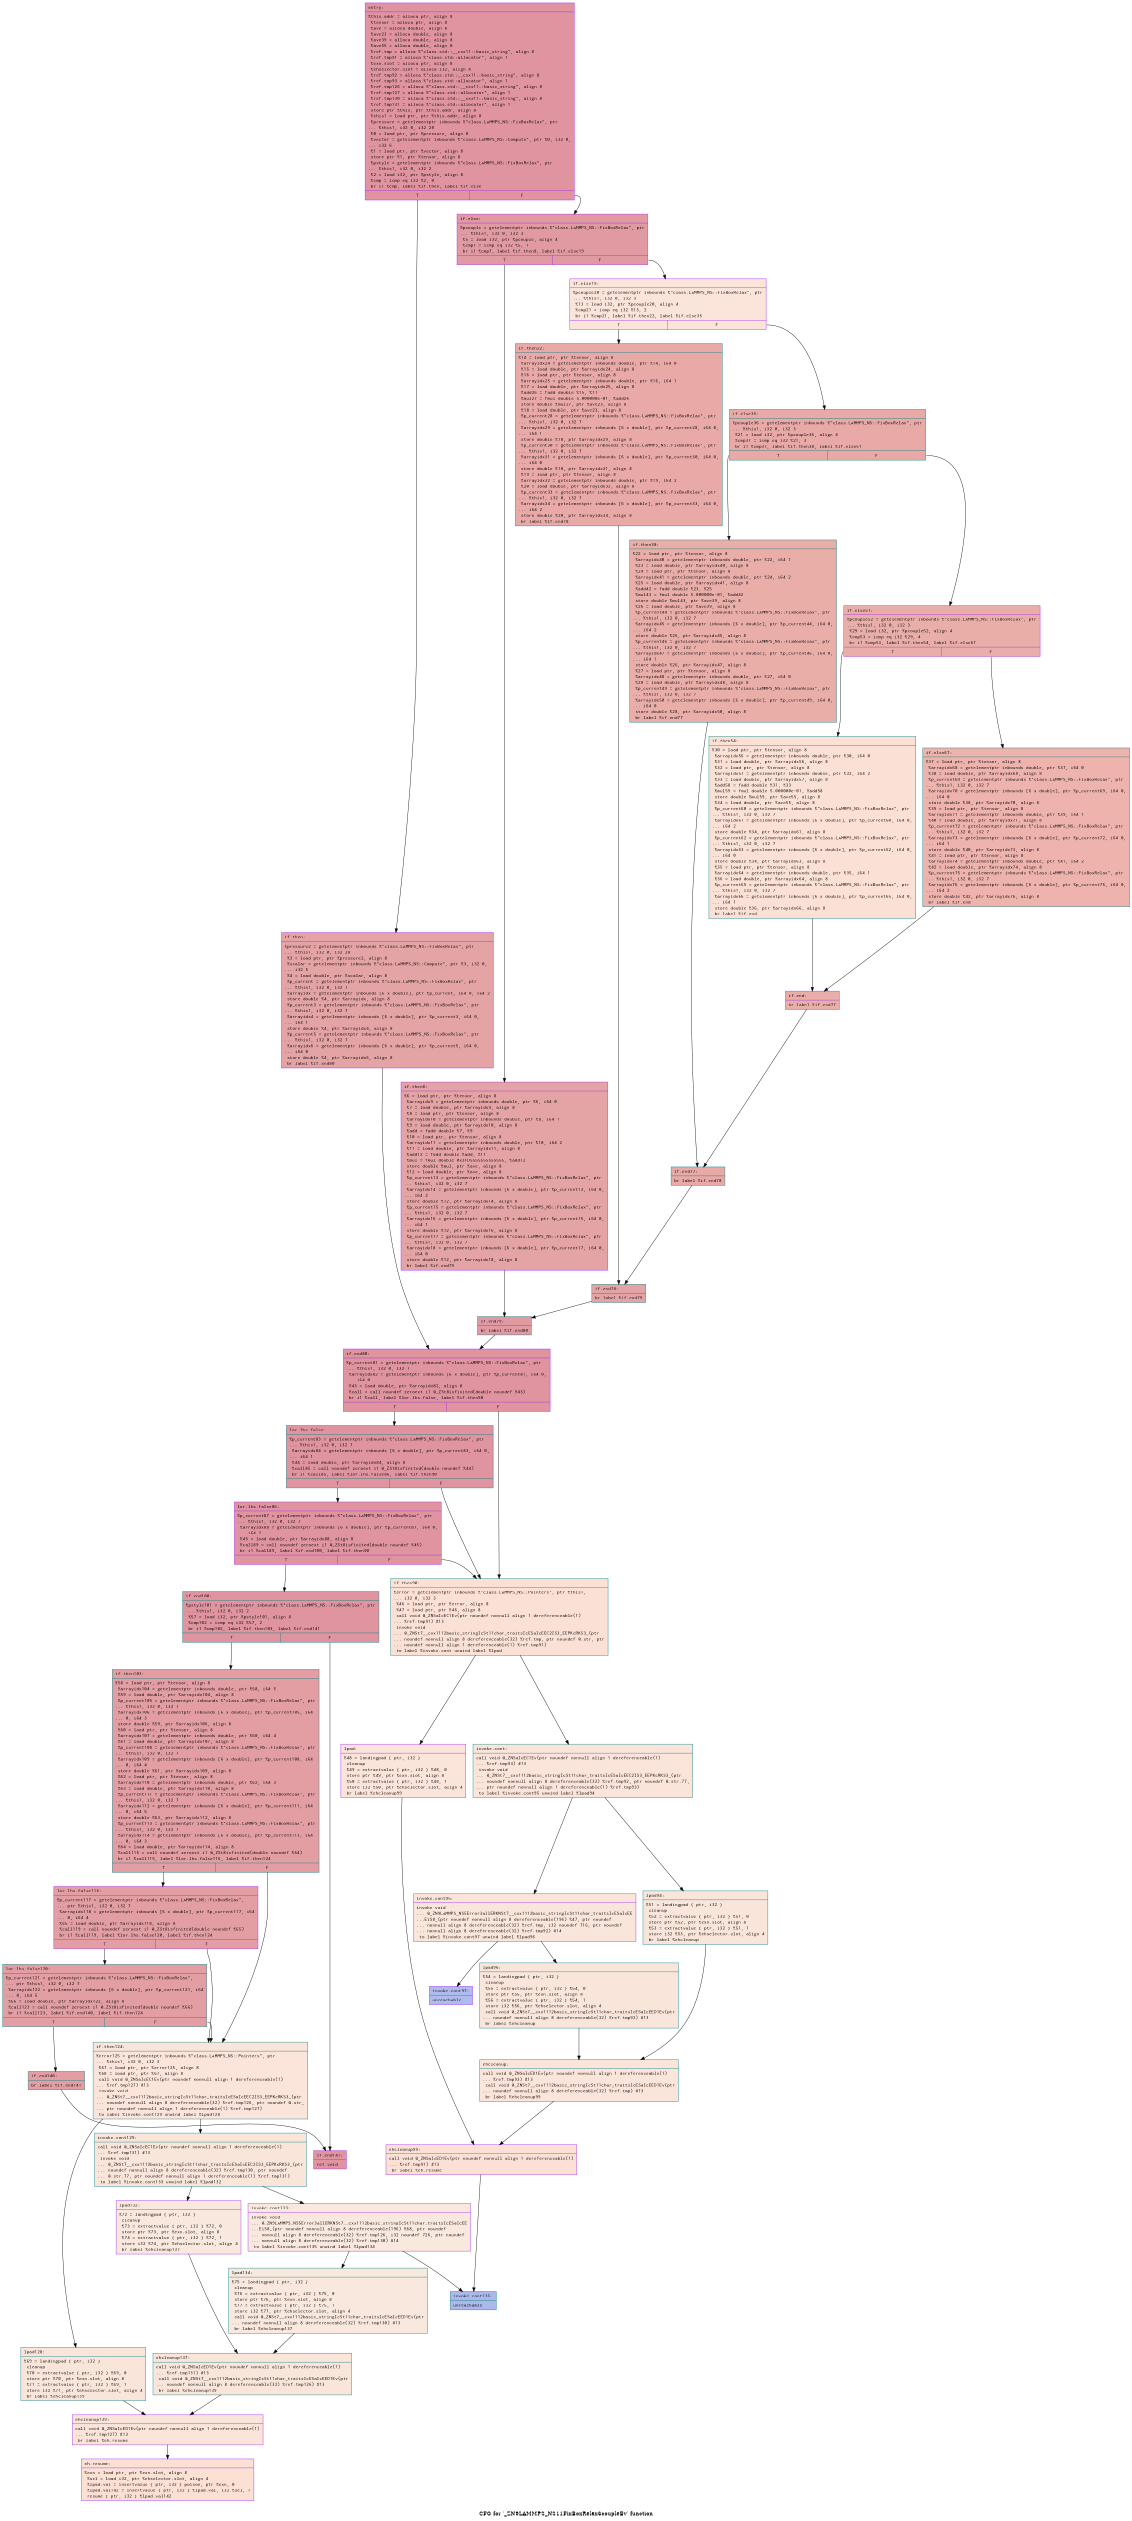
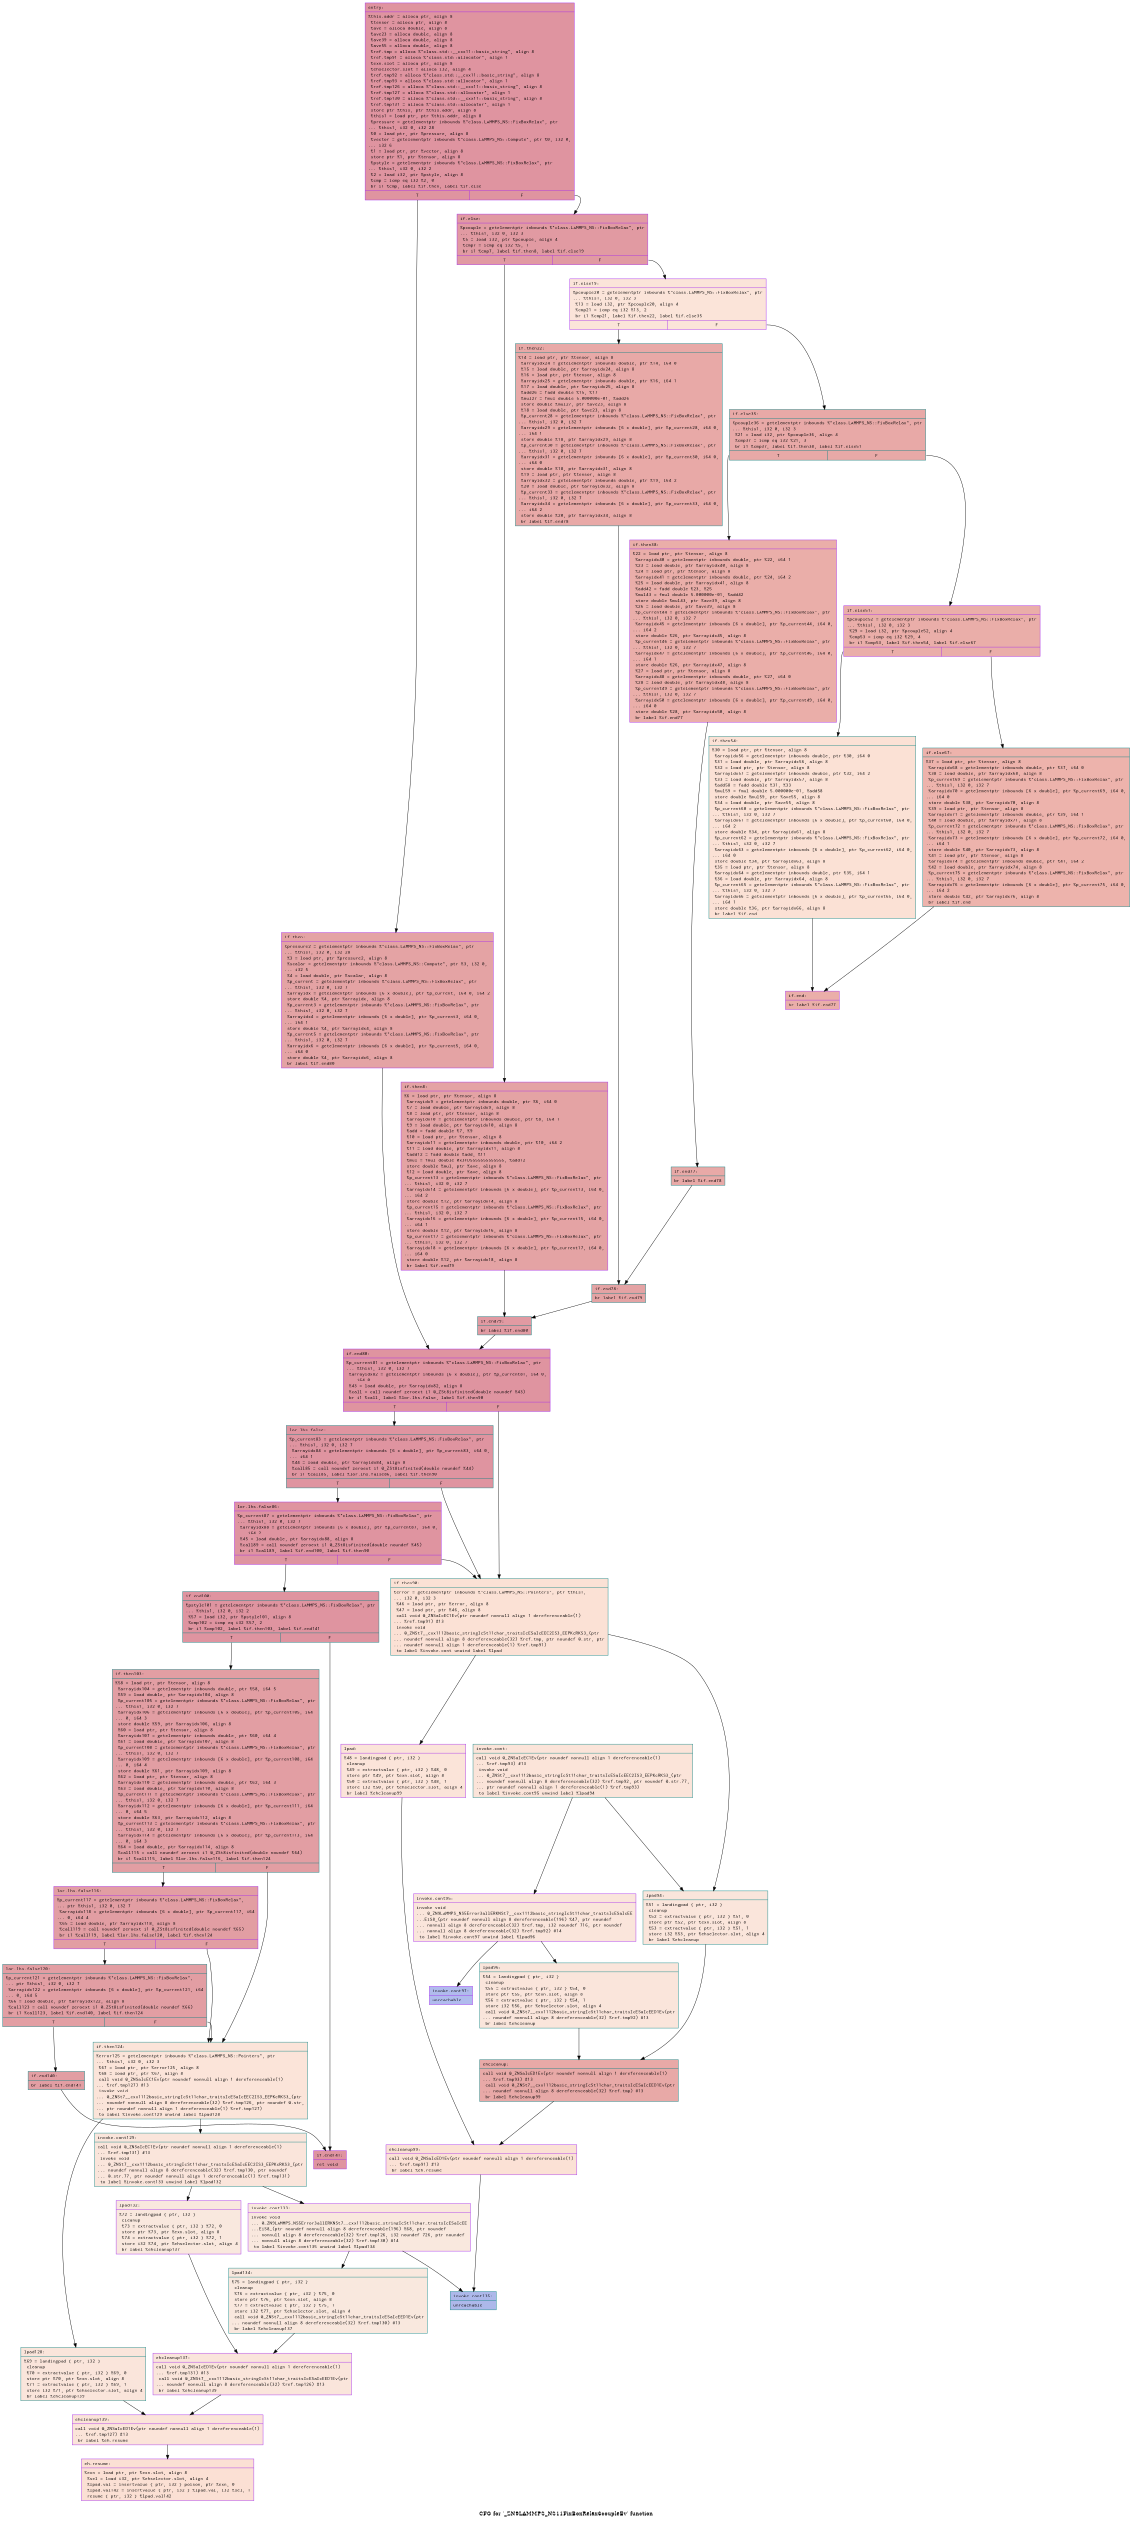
(733, 631) -> (733, 631)
(756, 1087) -> none
(543, 1698) -> (723, 1728)
(579, 2081) -> (579, 2081)
(252, 2374) -> (252, 2374)
